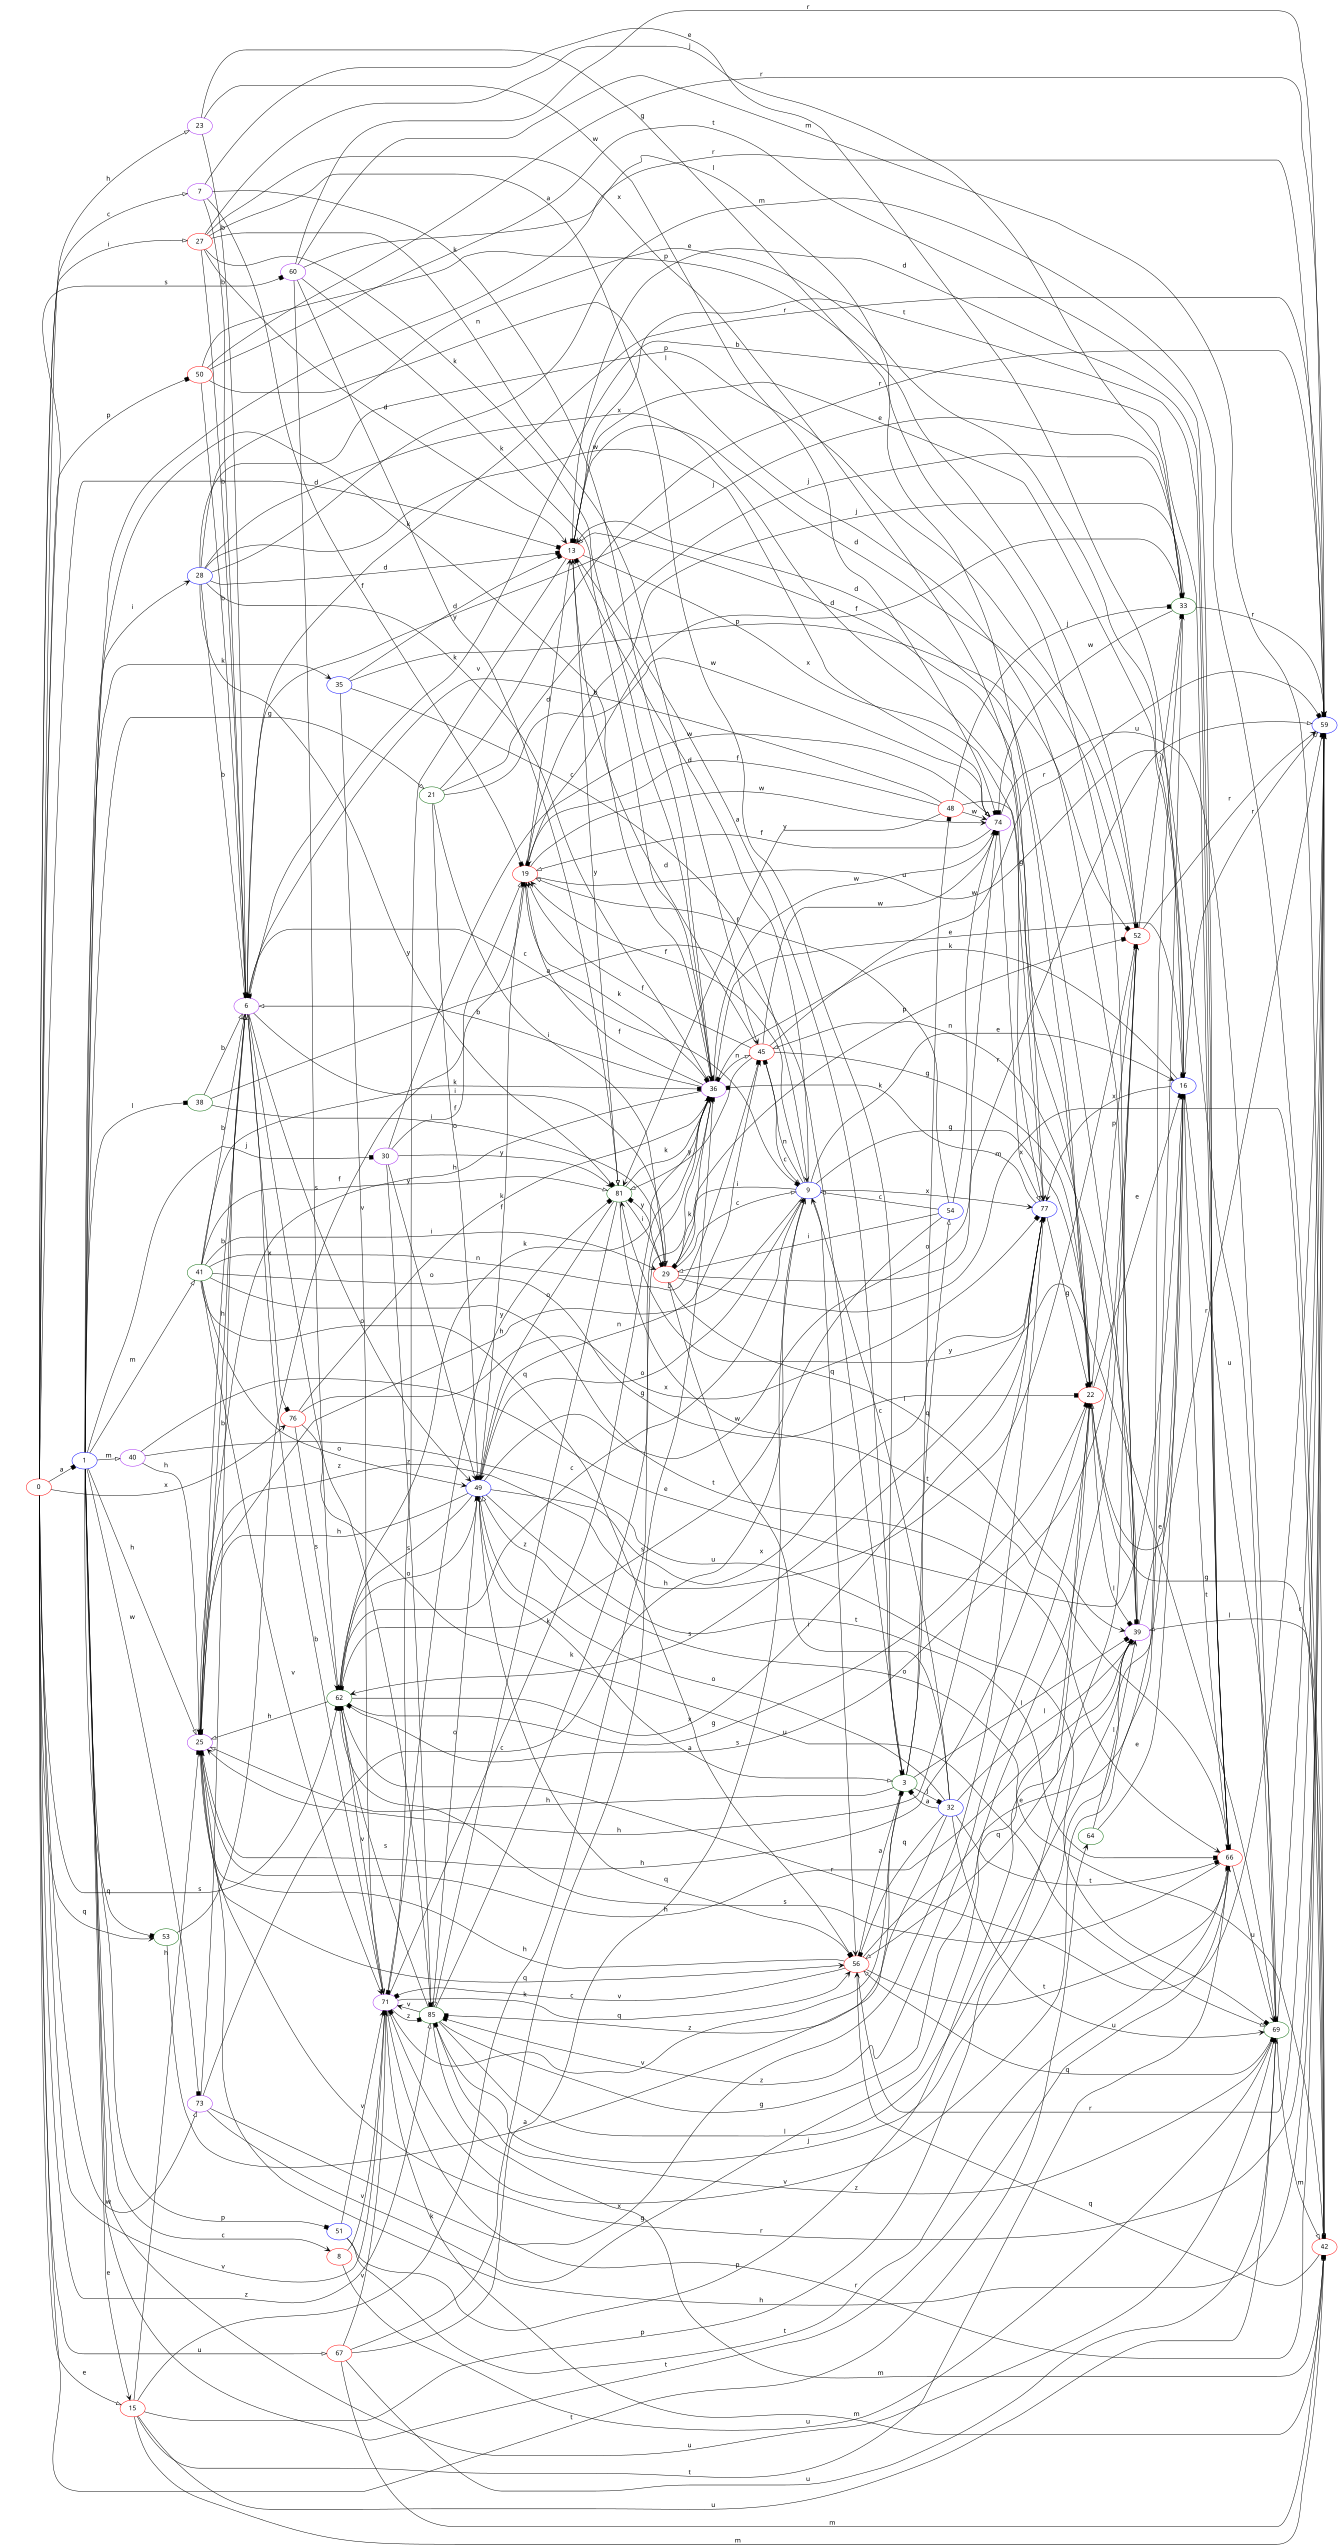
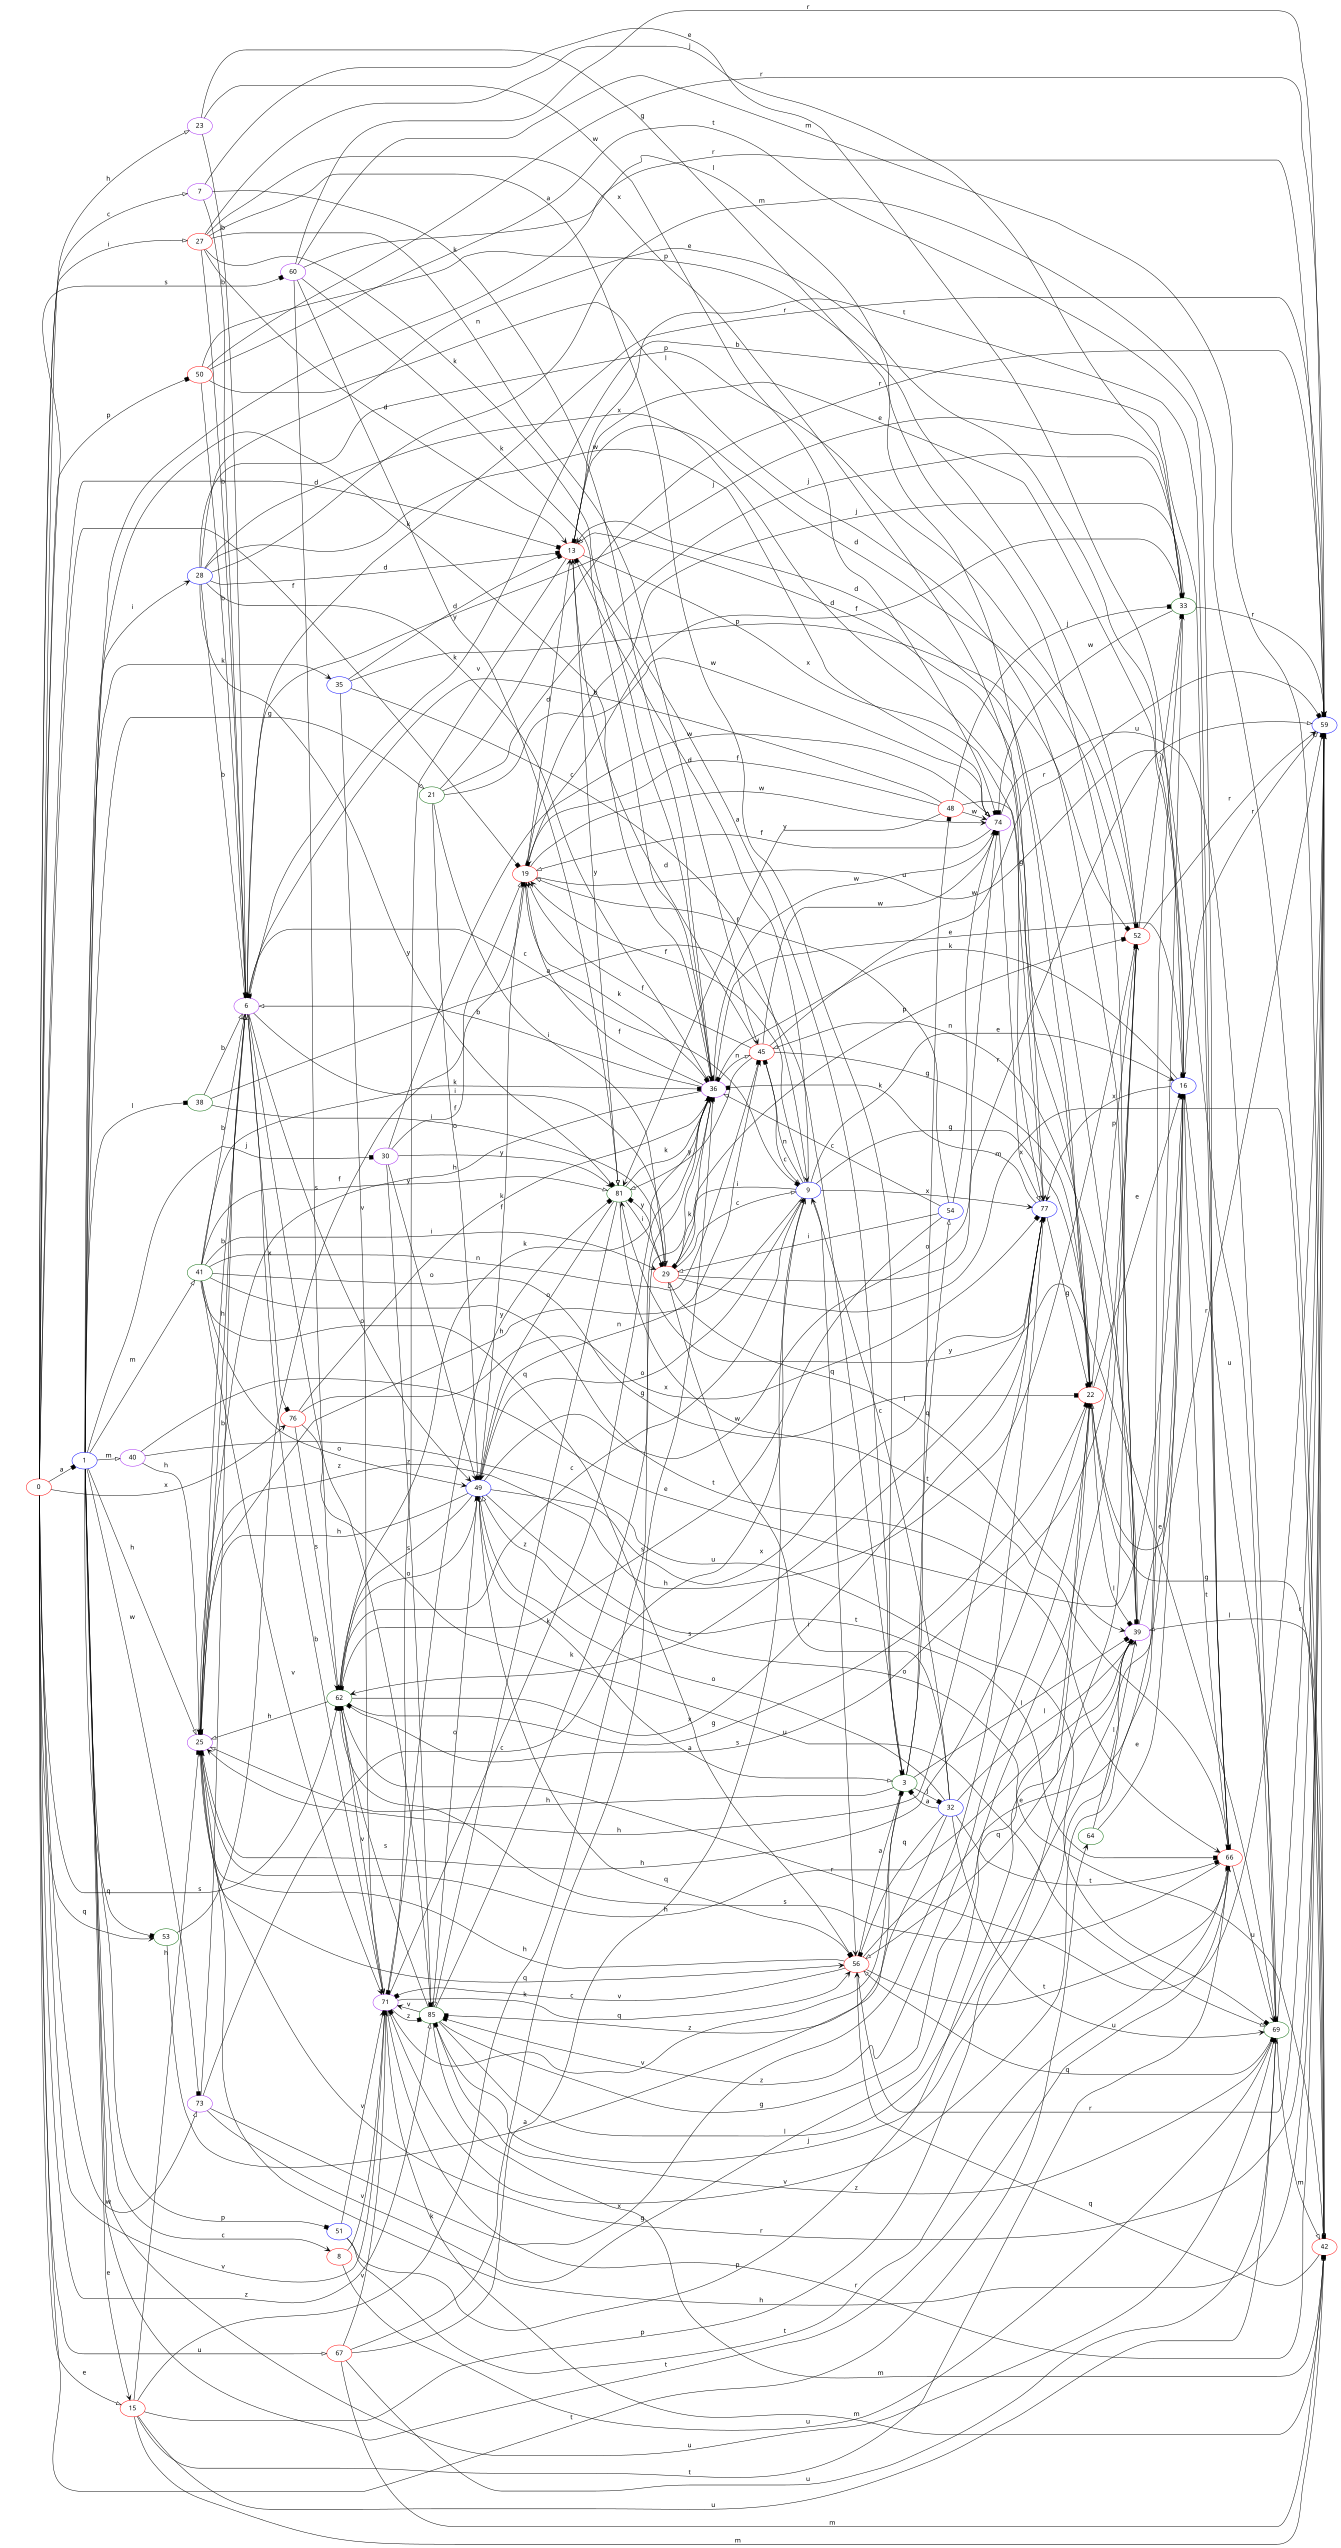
(1198, 474) -> none
(333, 543) -> (69, 637)
(879, 1201) -> (834, 1151)
